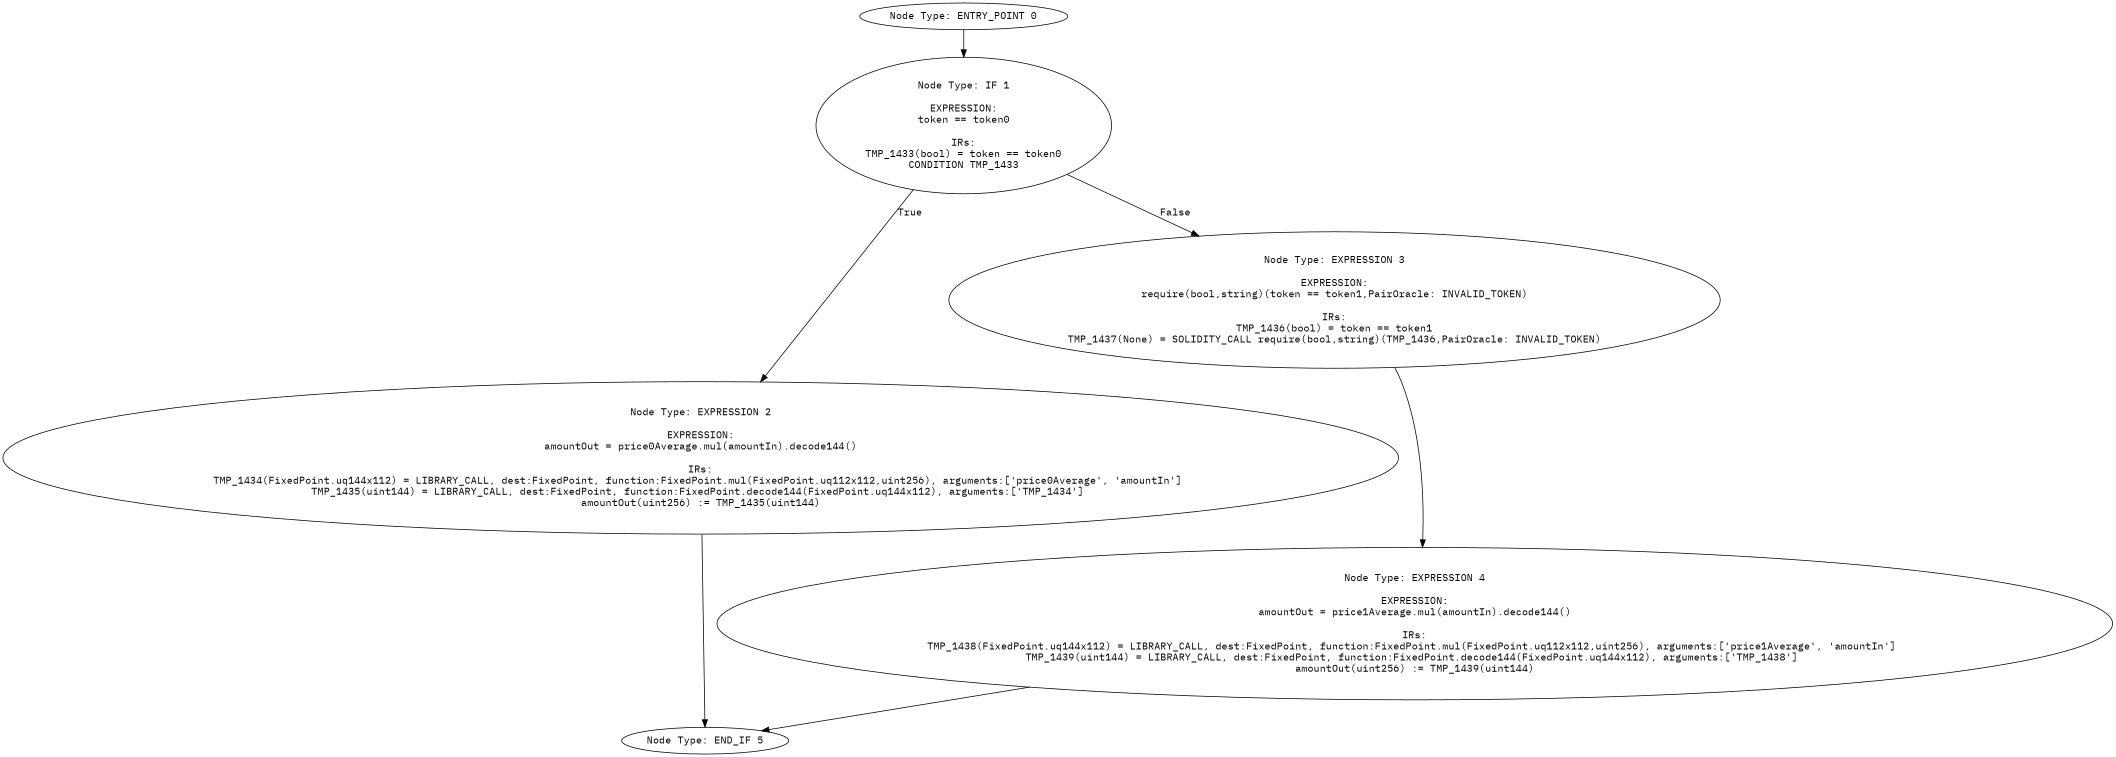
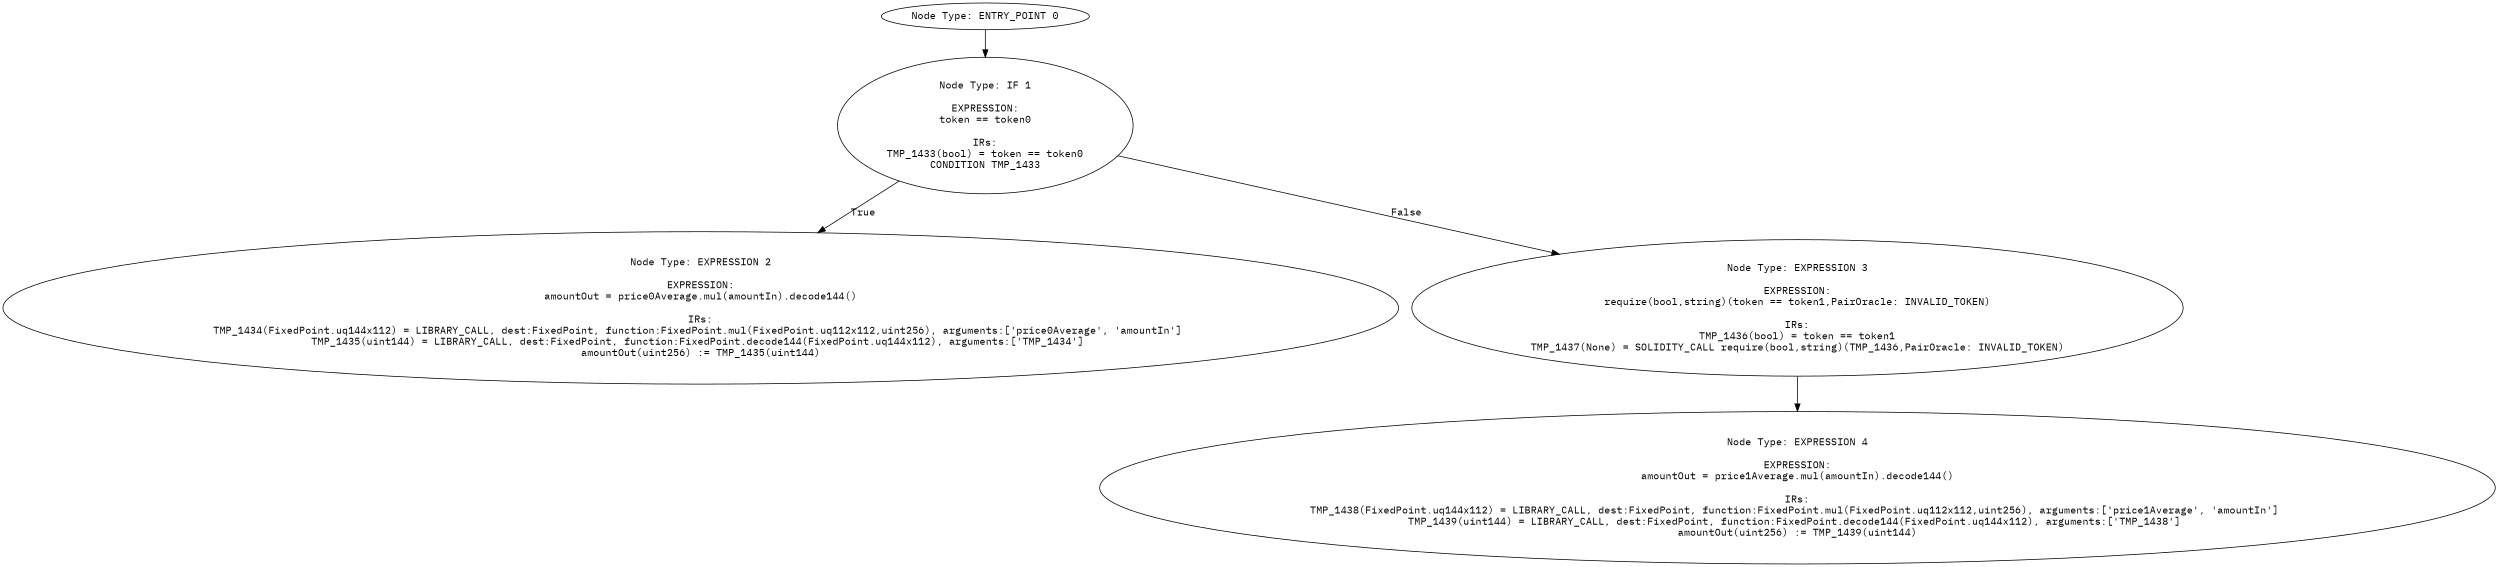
(705, 741) -> none
